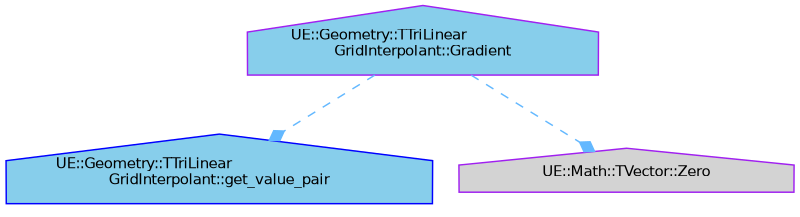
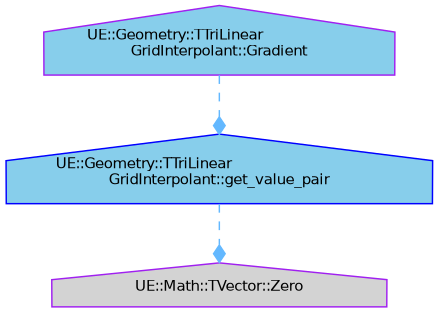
(525, 109) -> (219, 224)
